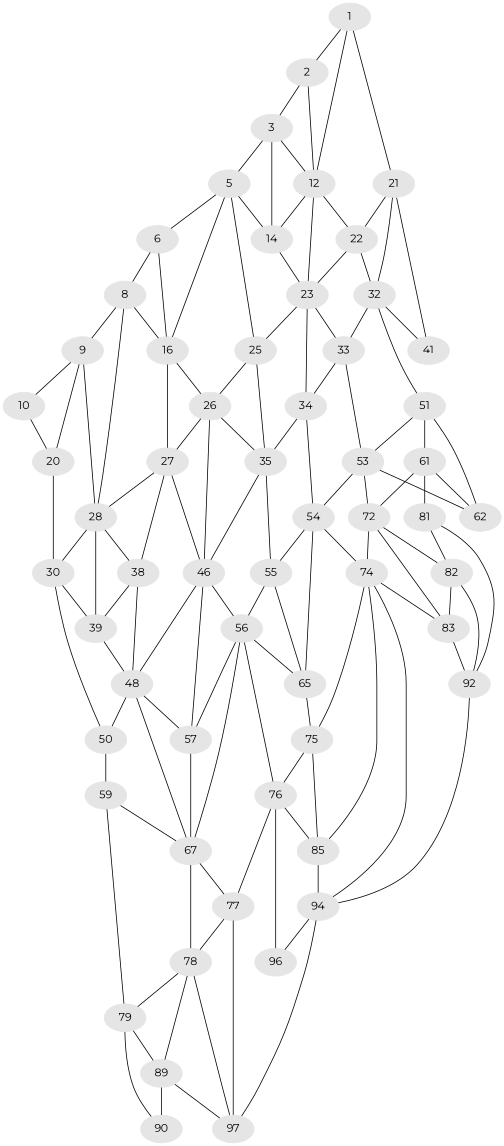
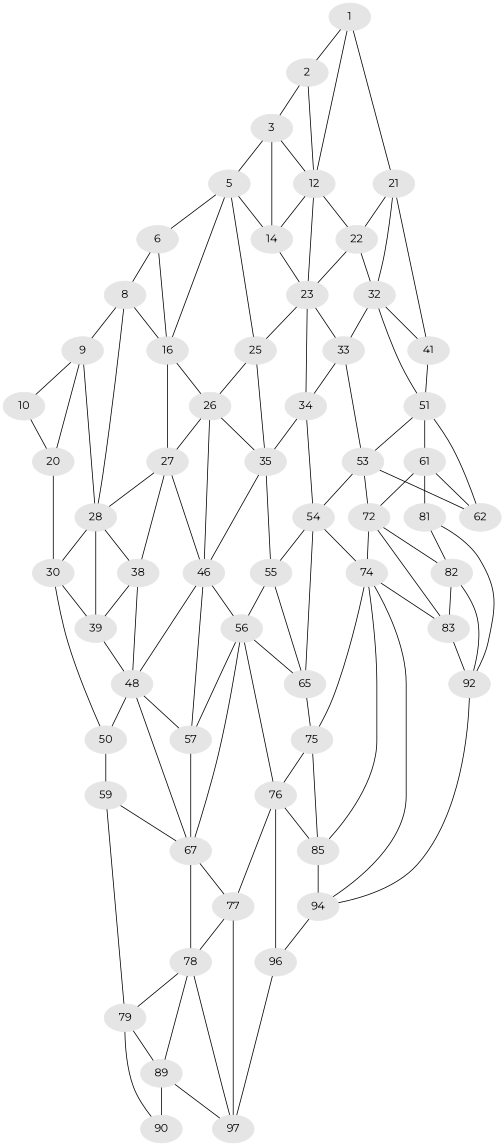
none -> (427, 378)
(289, 1022) -> (255, 1046)
